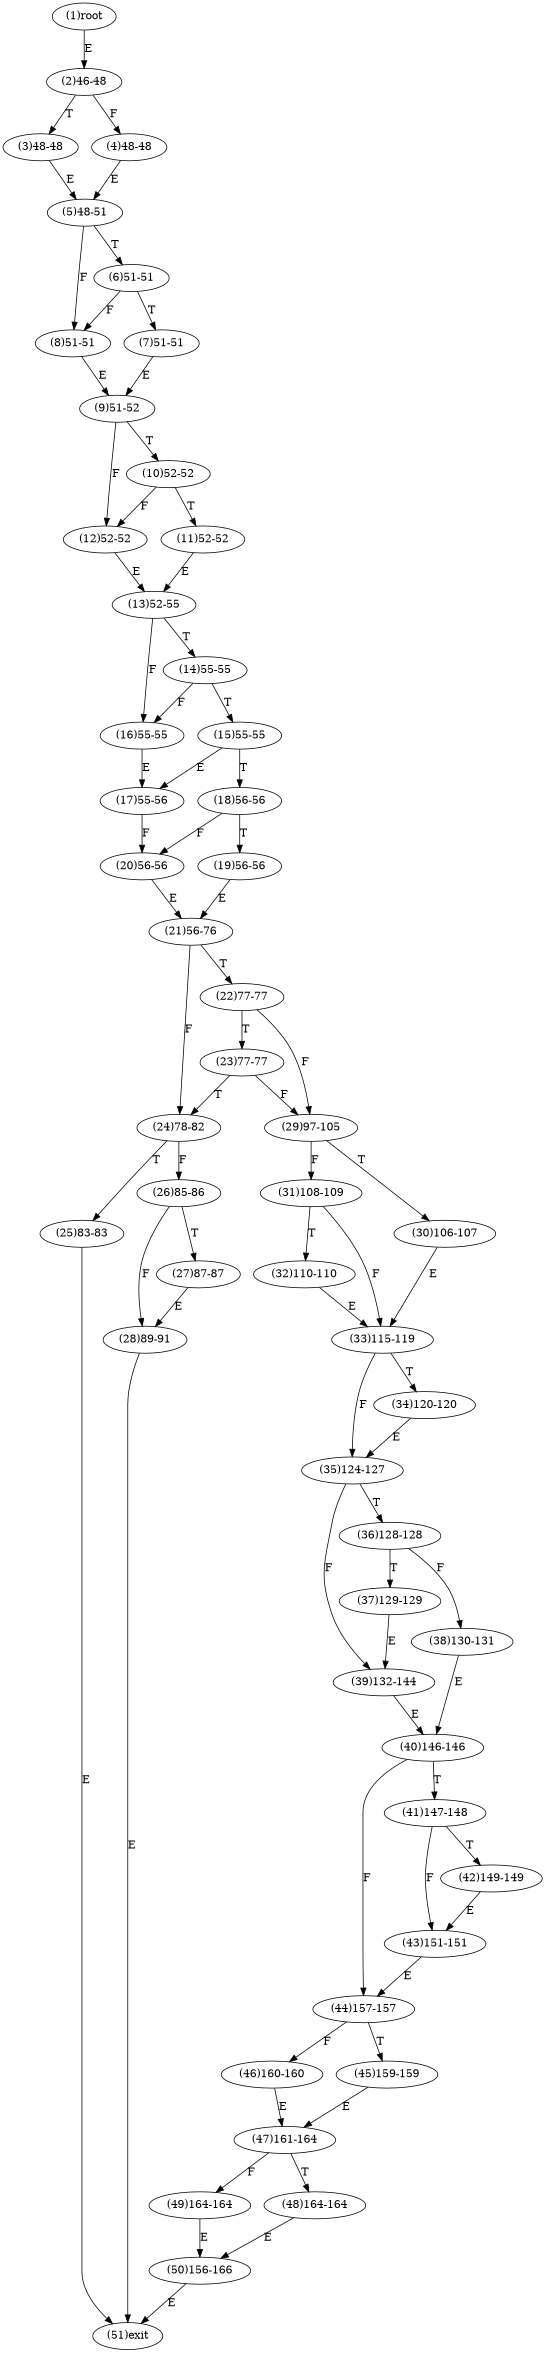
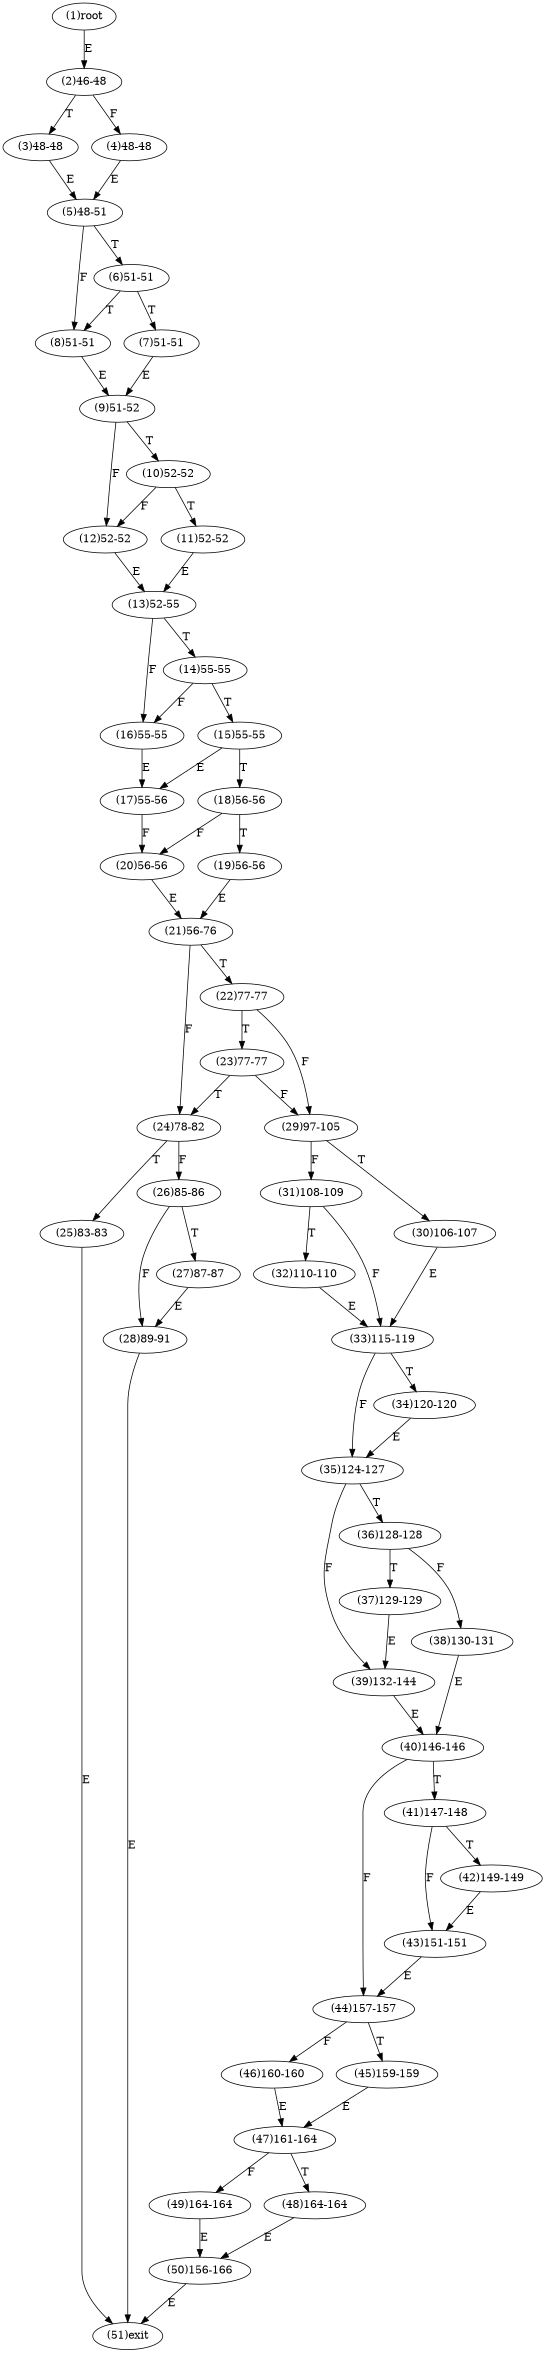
(110, 311) -> (110, 311)
